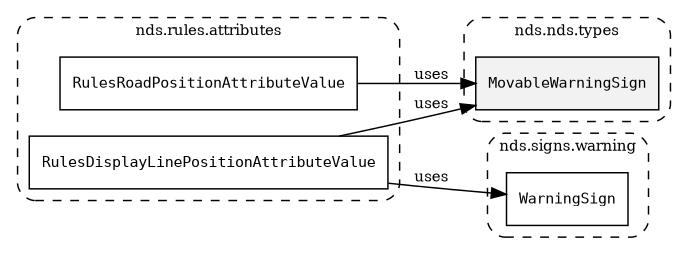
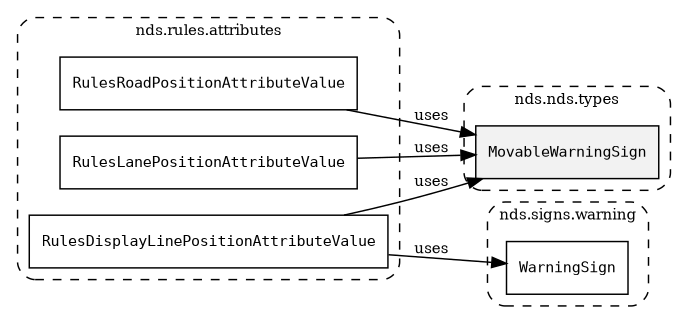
none -> (209, 162)
